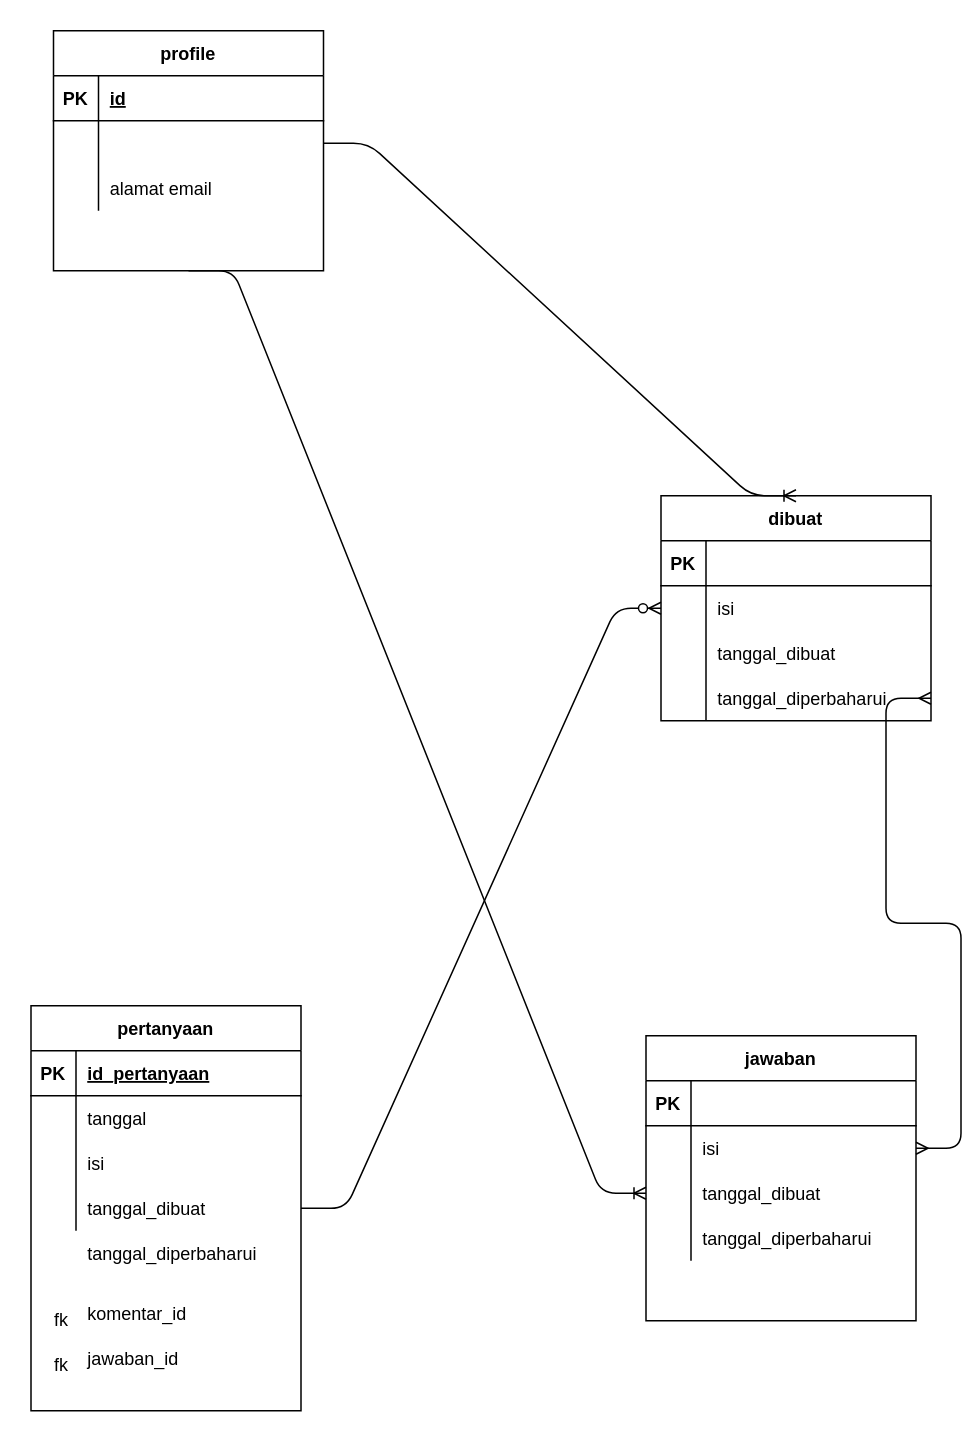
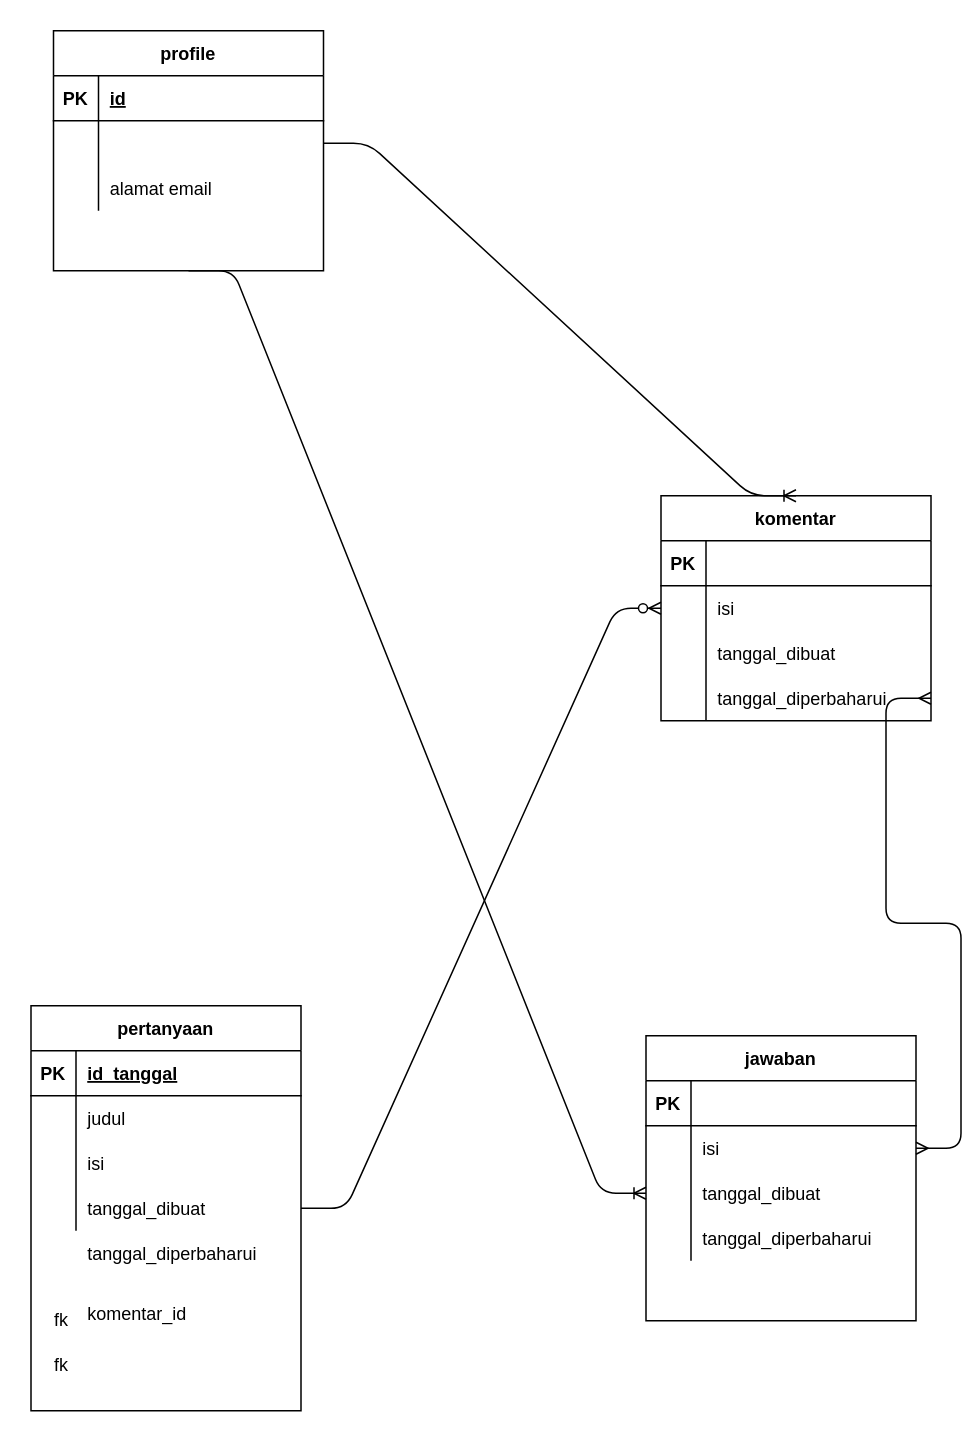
(795, 519) -> (795, 519)
(150, 1074) -> (133, 1074)
(120, 1119) -> (110, 1119)
(188, 1358) -> none
